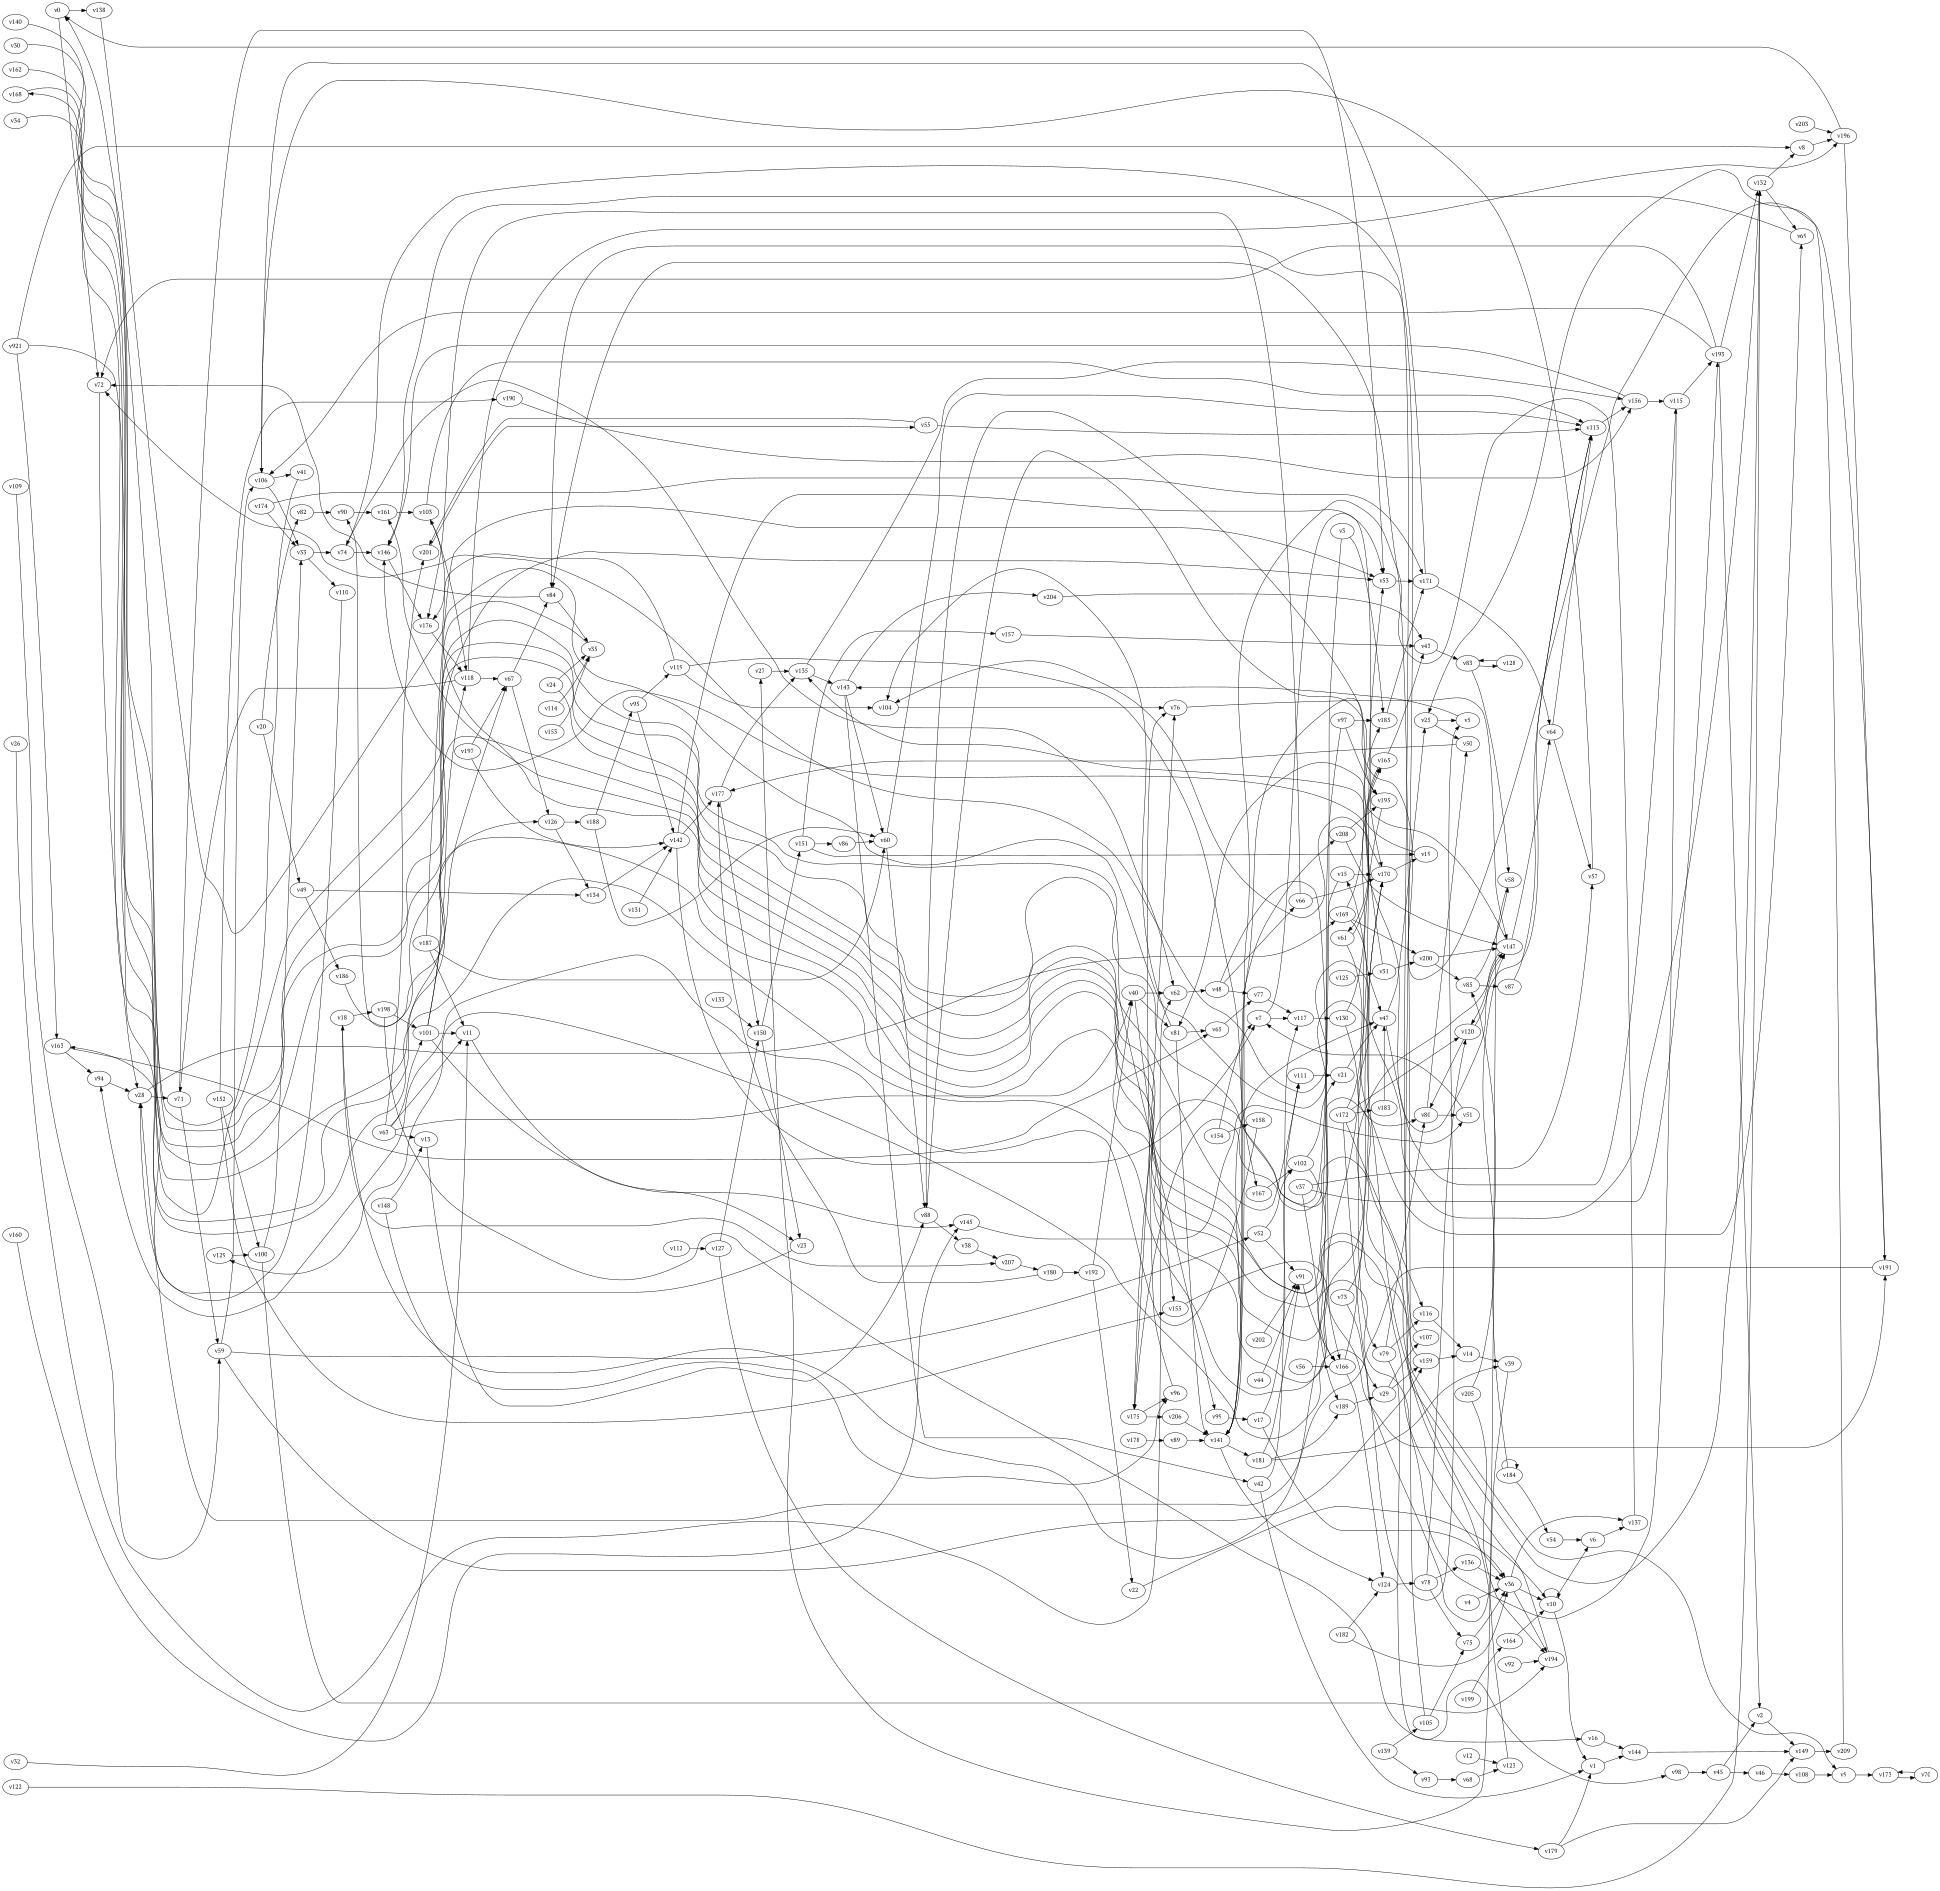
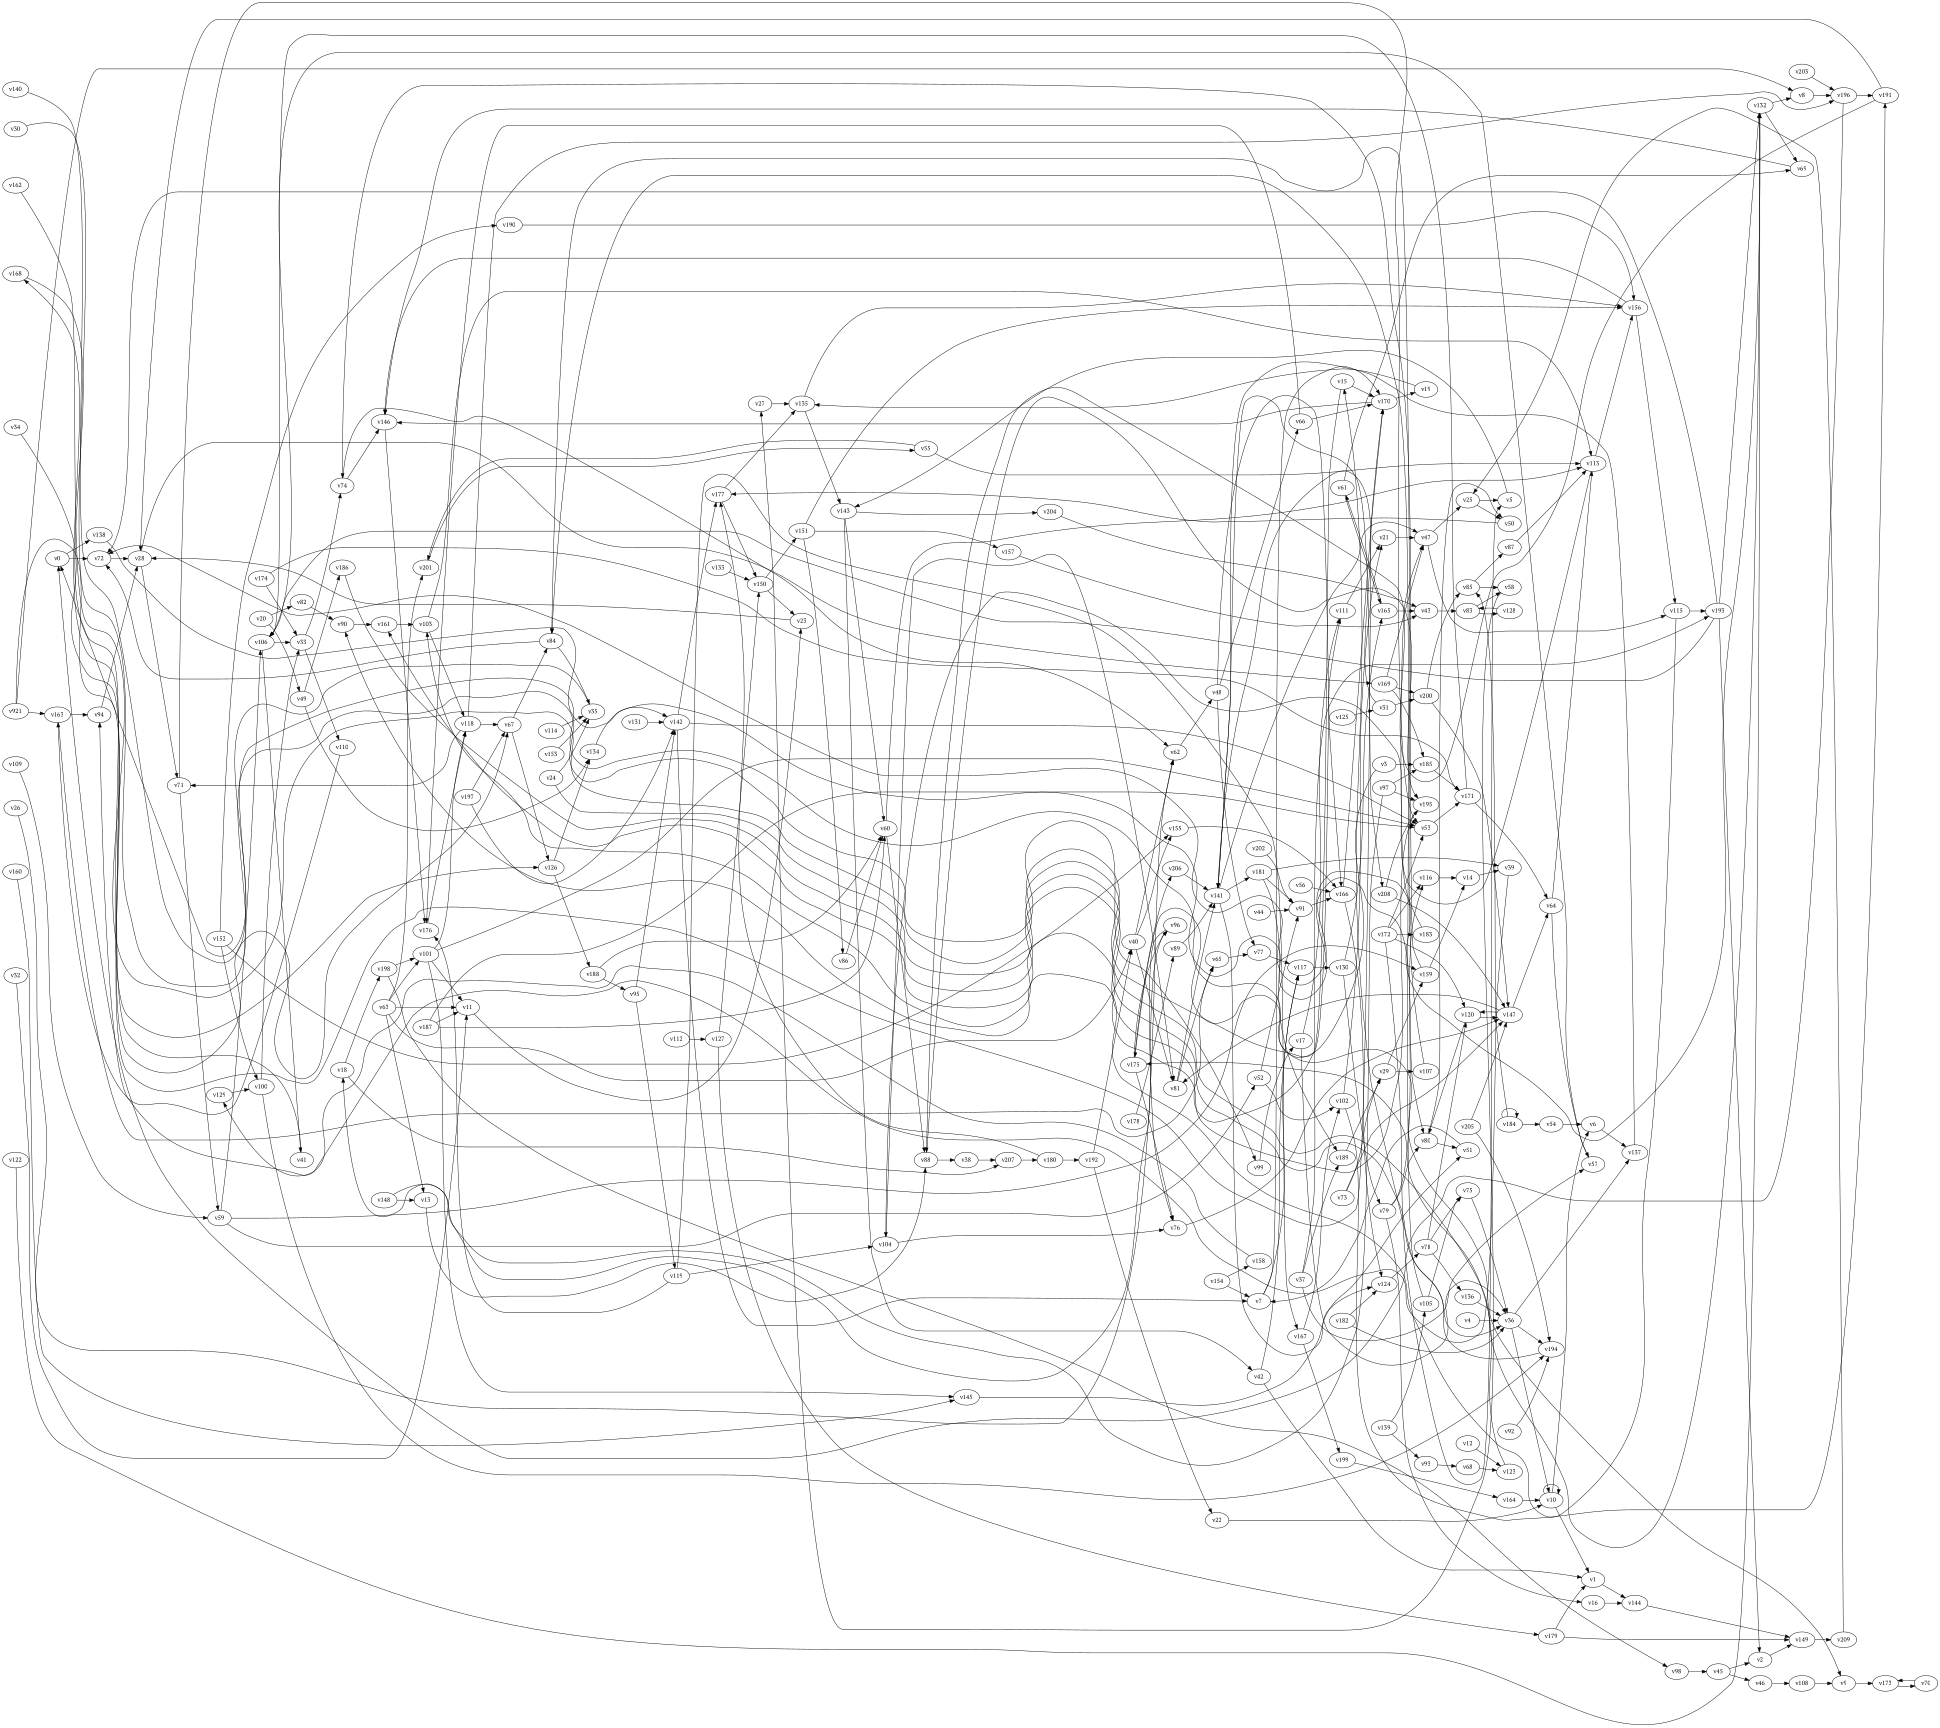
(1133, 676) -> (924, 567)
(1110, 855) -> (1167, 309)
none -> (1321, 1396)
